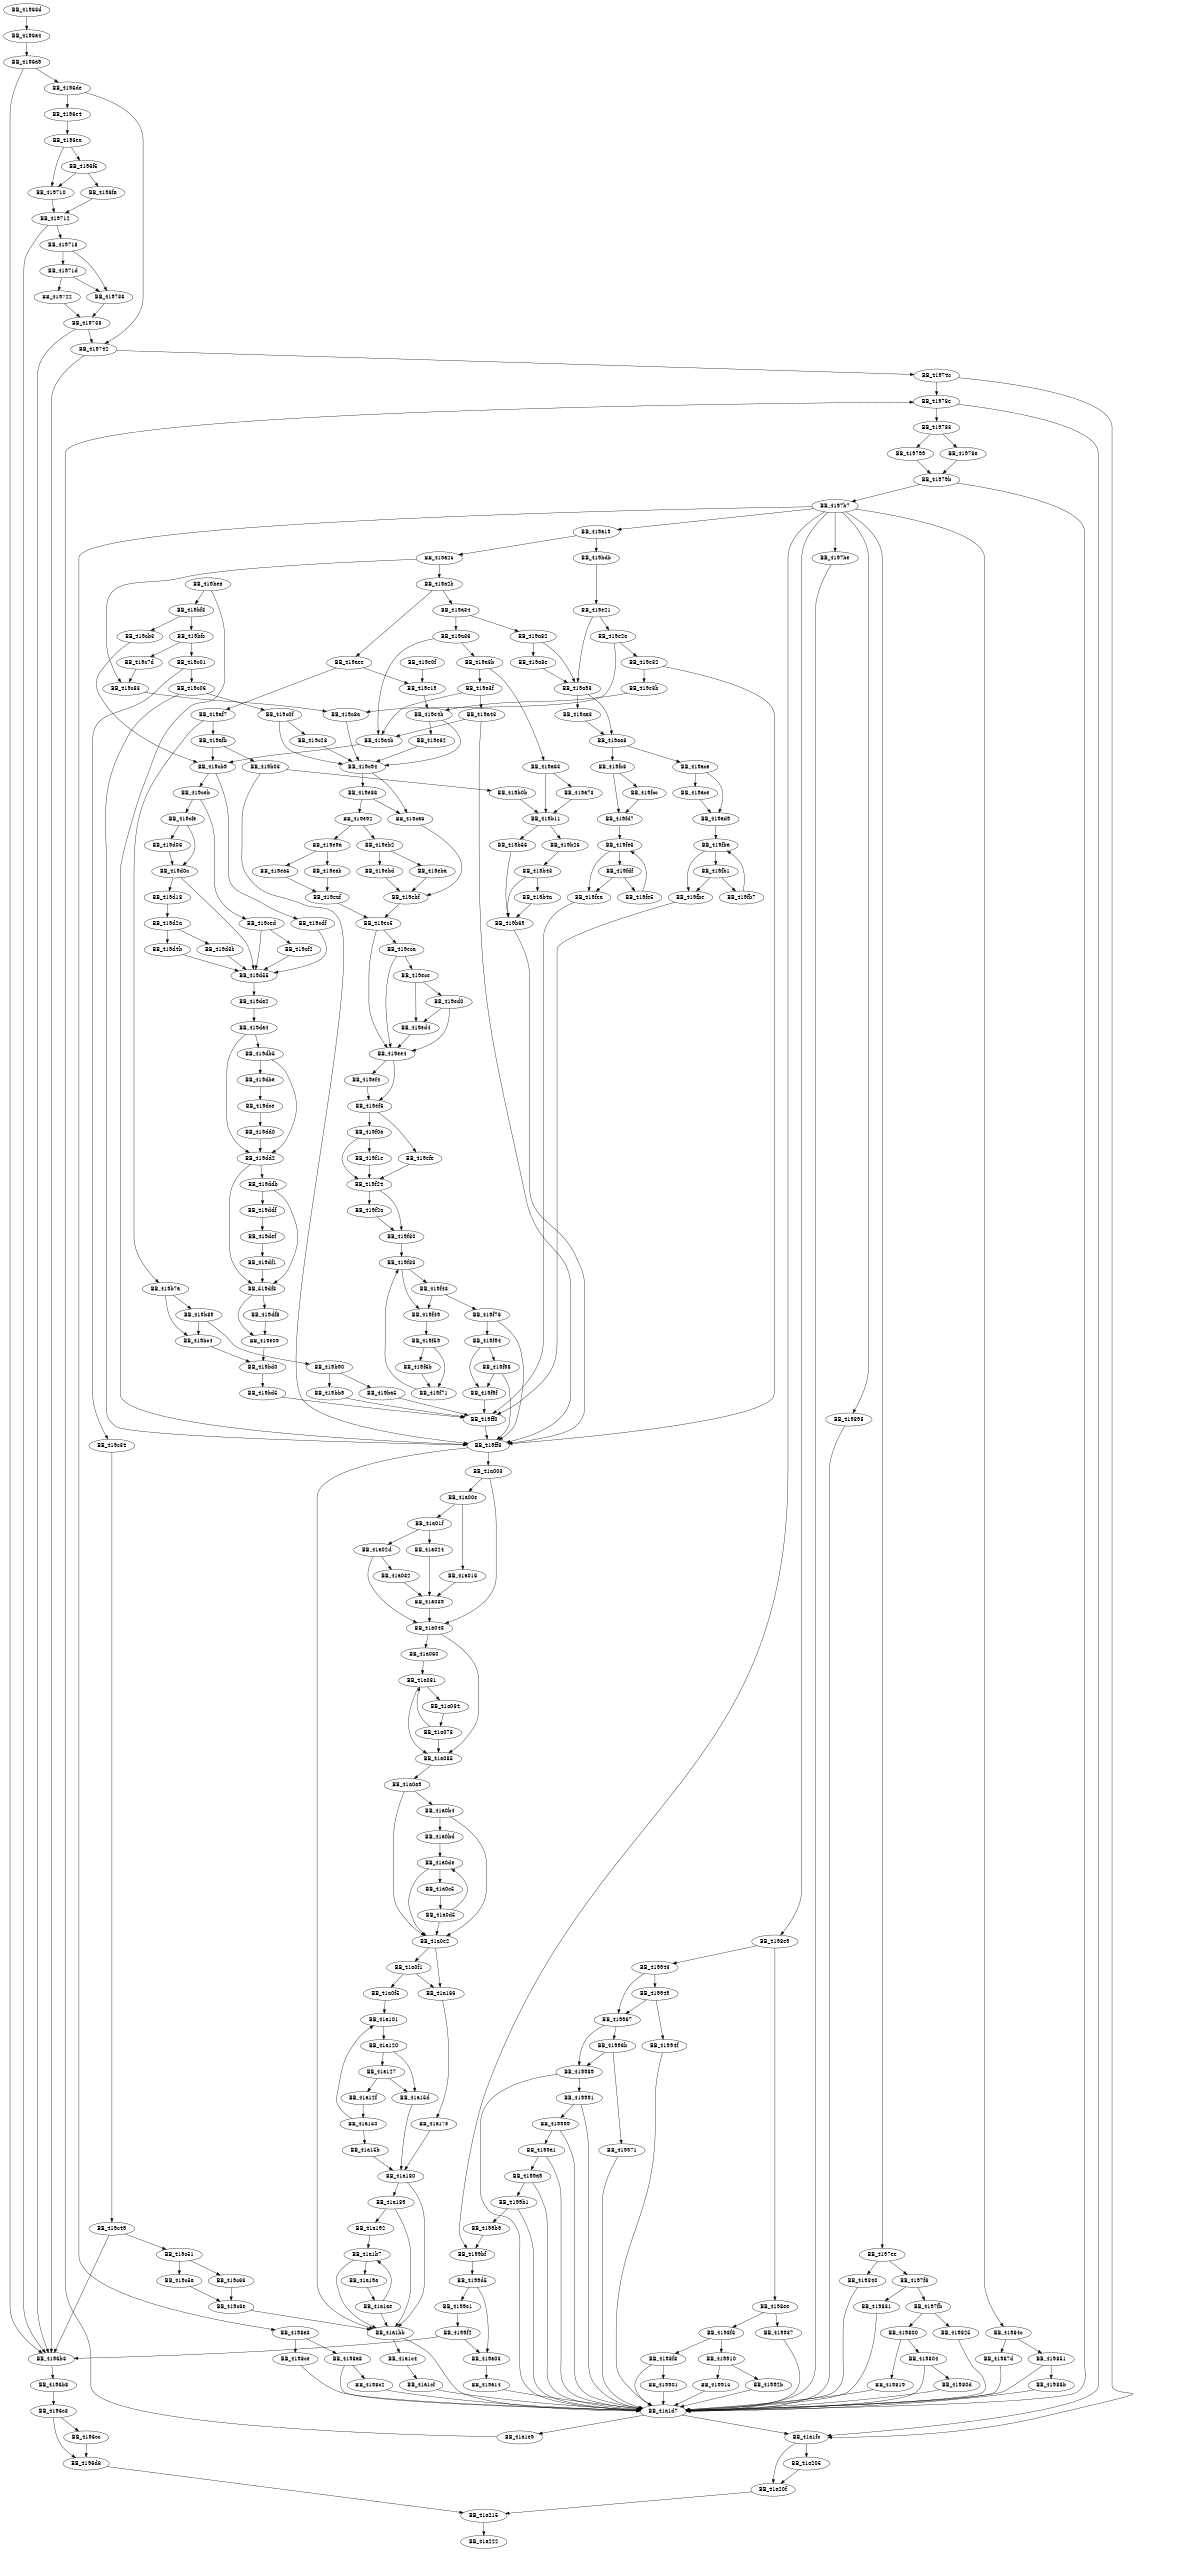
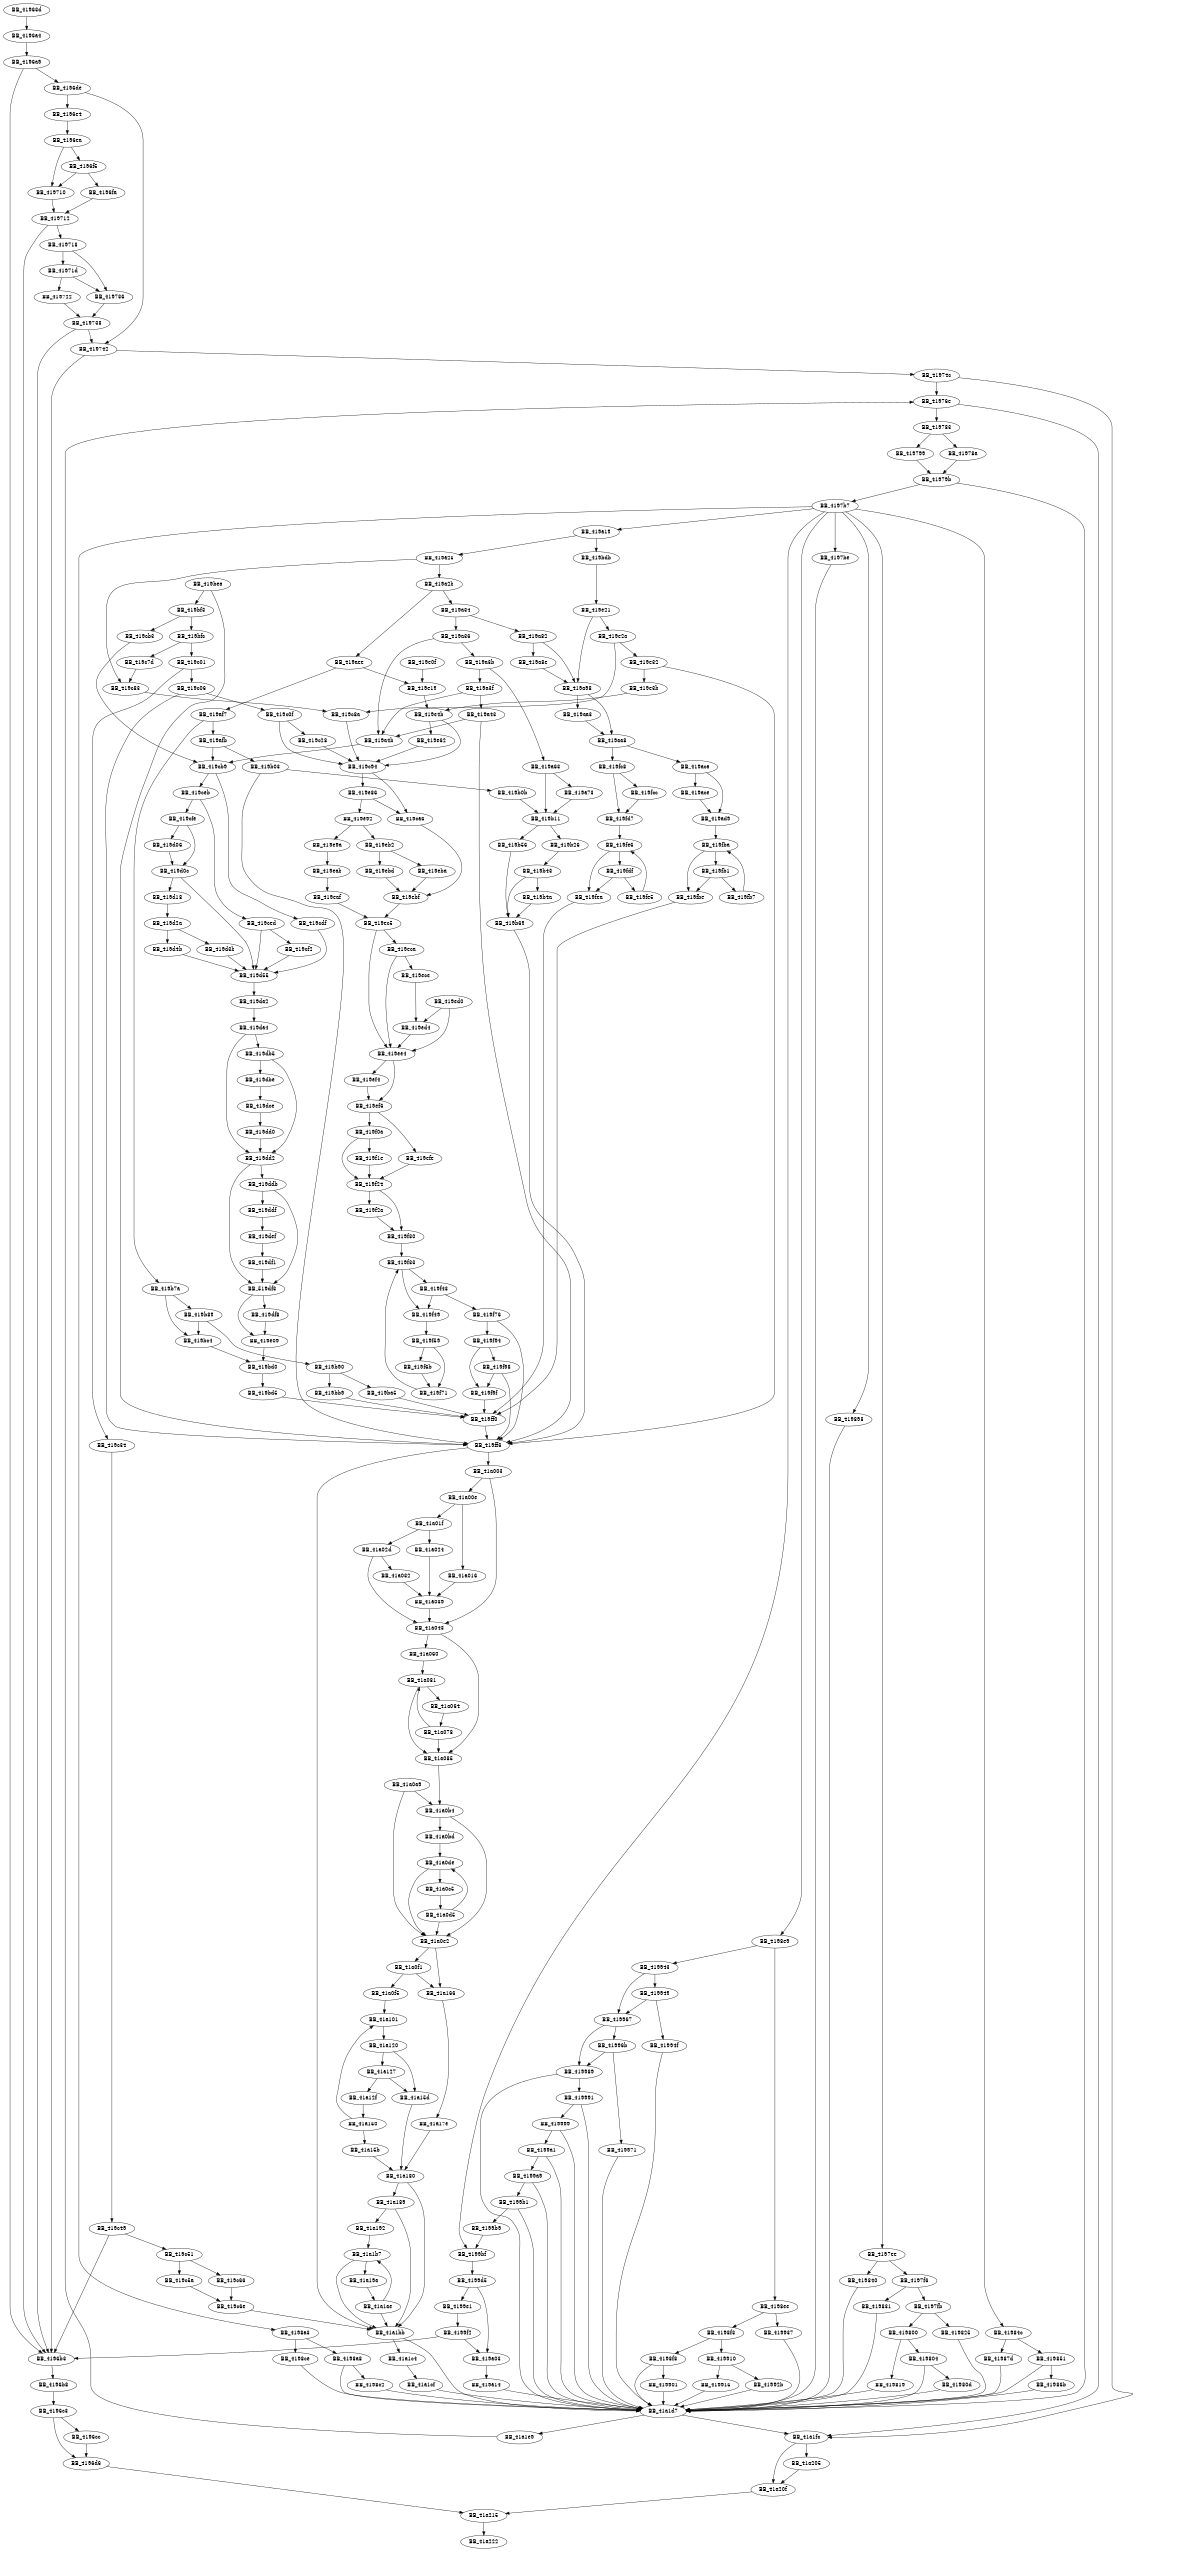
(275, 871) -> none
(431, 988) -> none
(424, 1771) -> (439, 1783)
